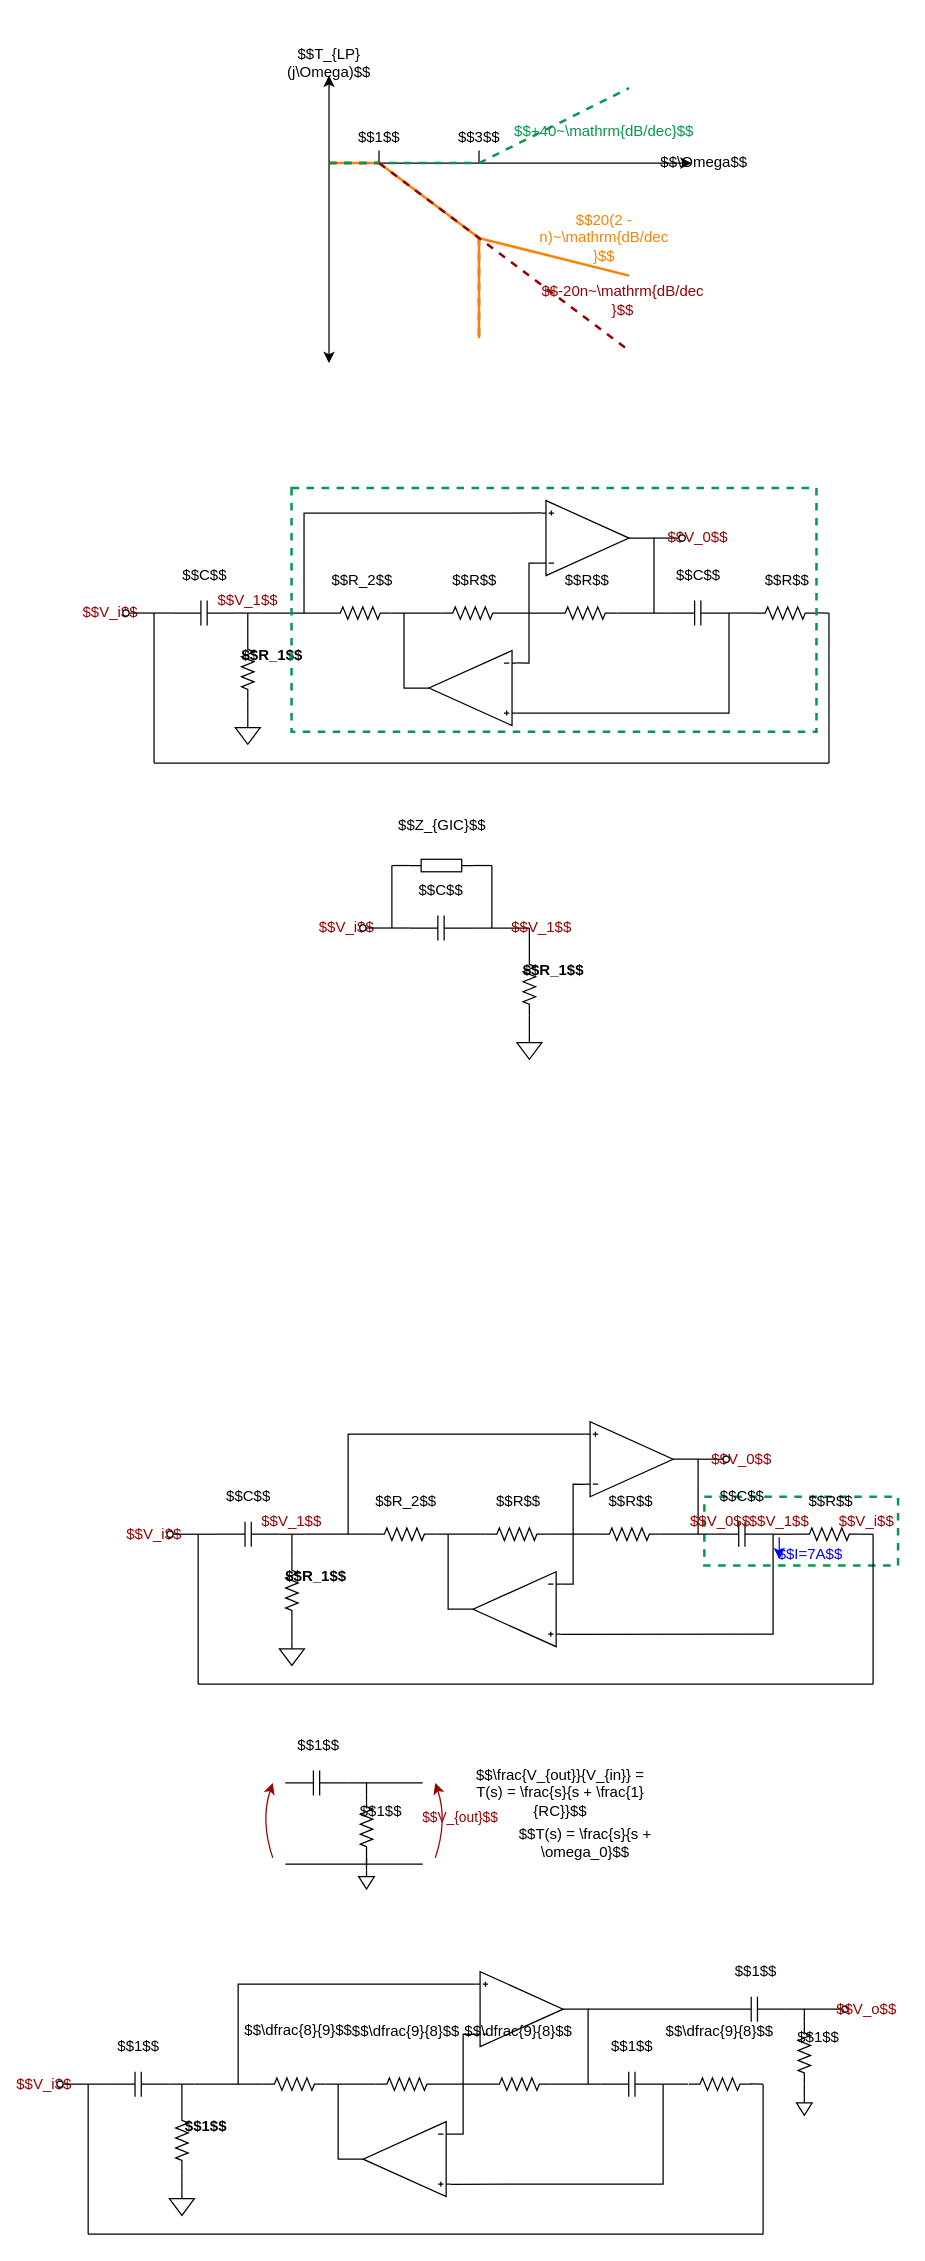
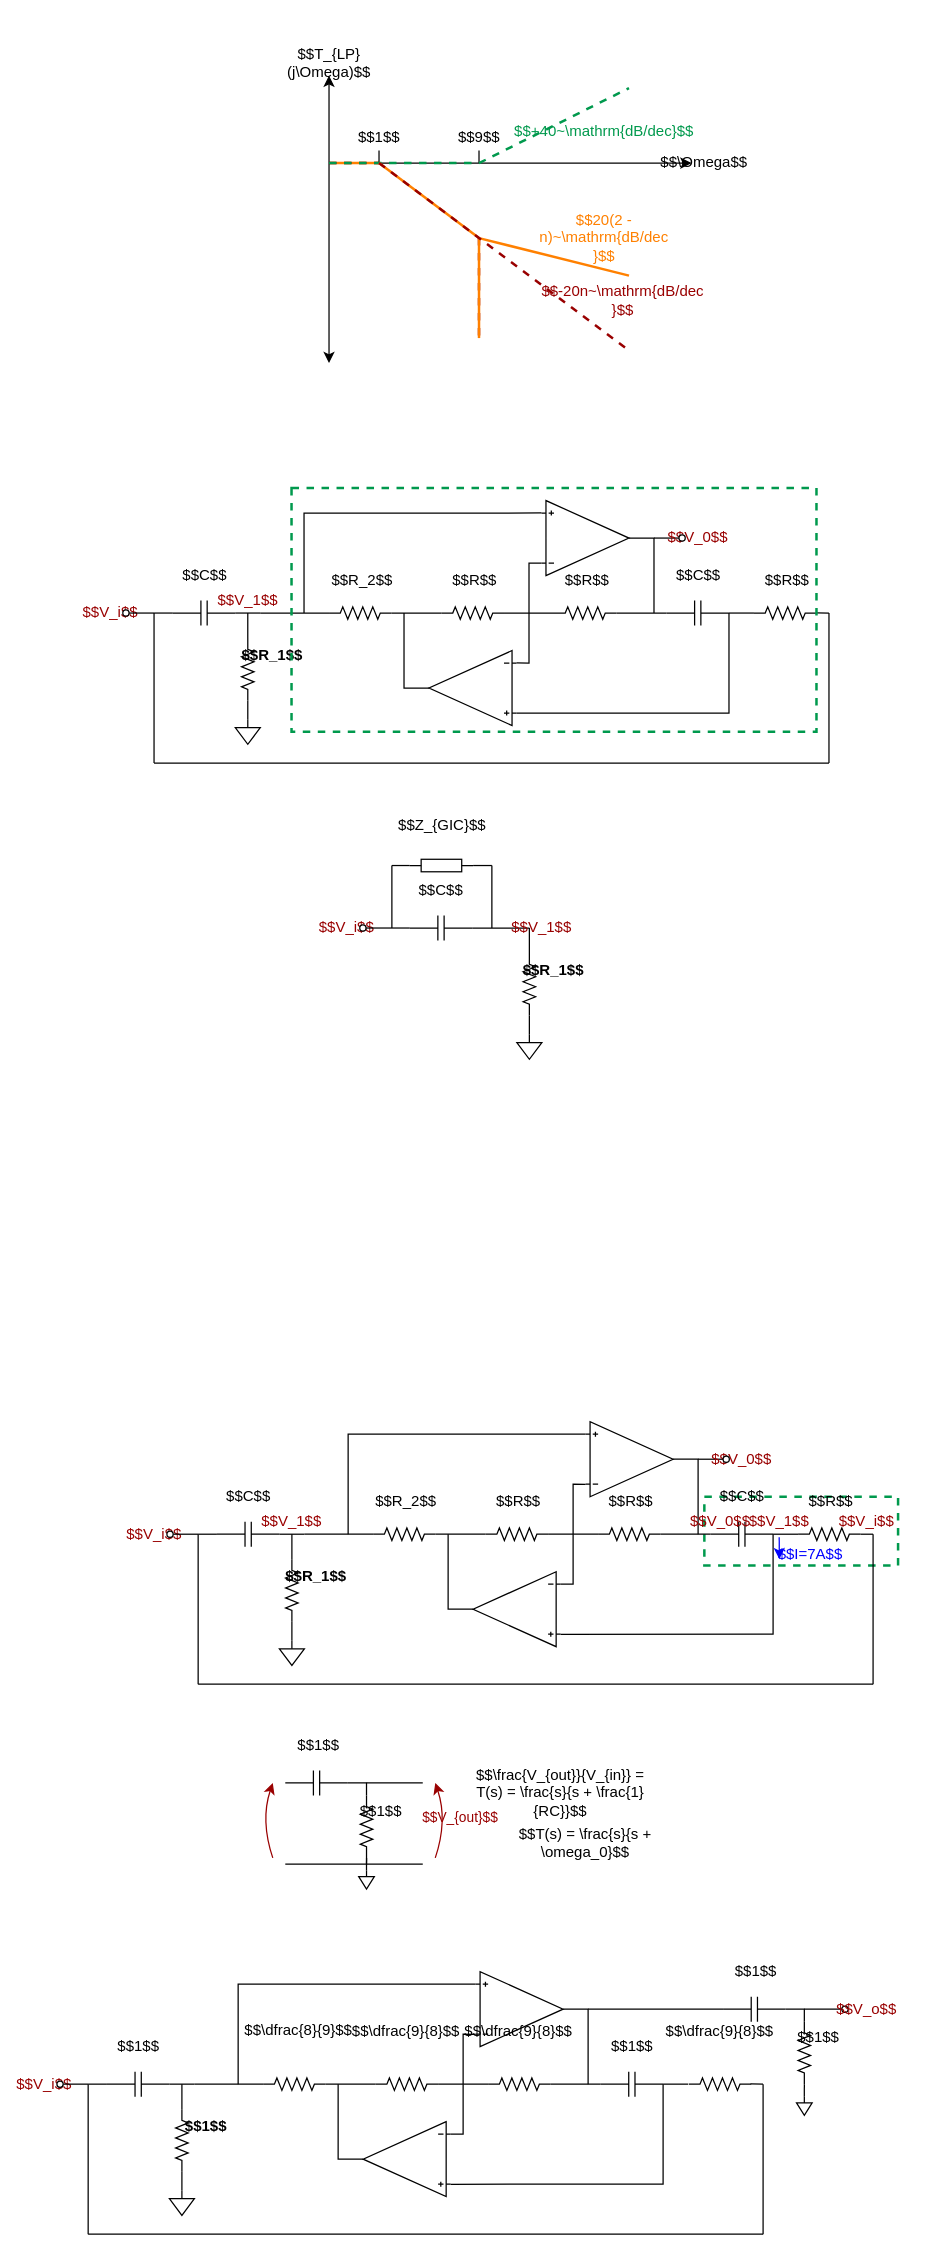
(479, 138) -> (479, 138)
